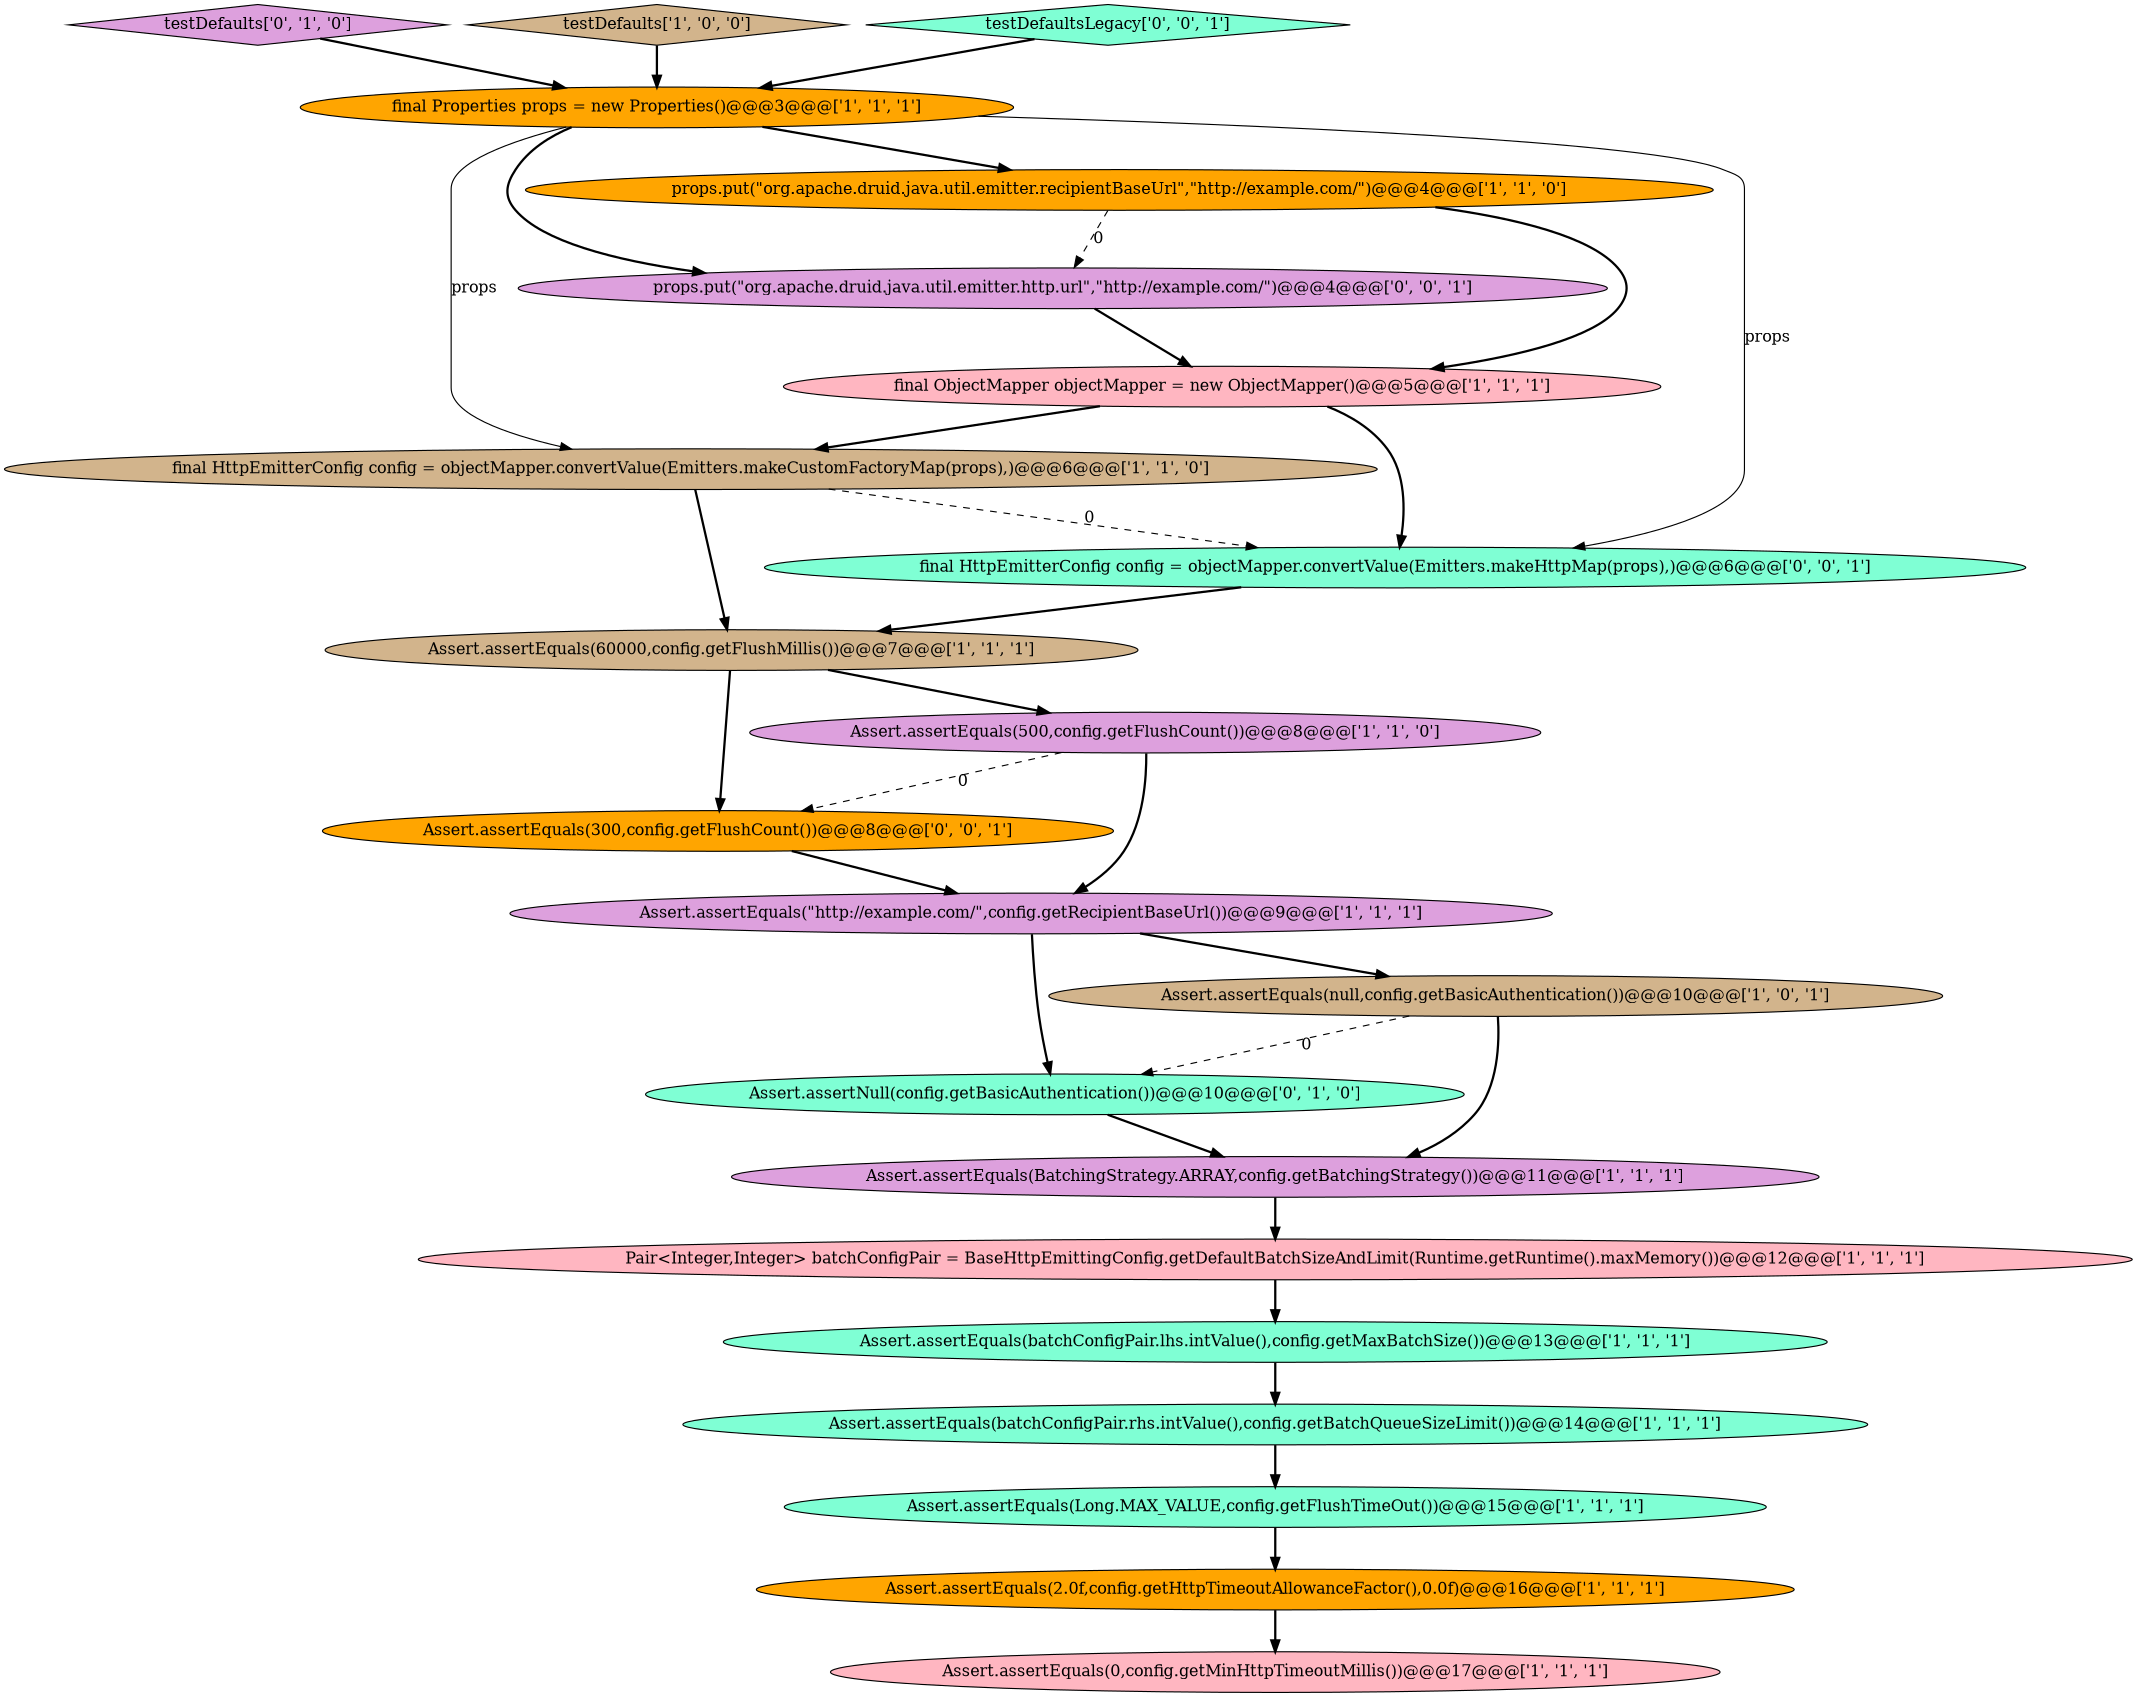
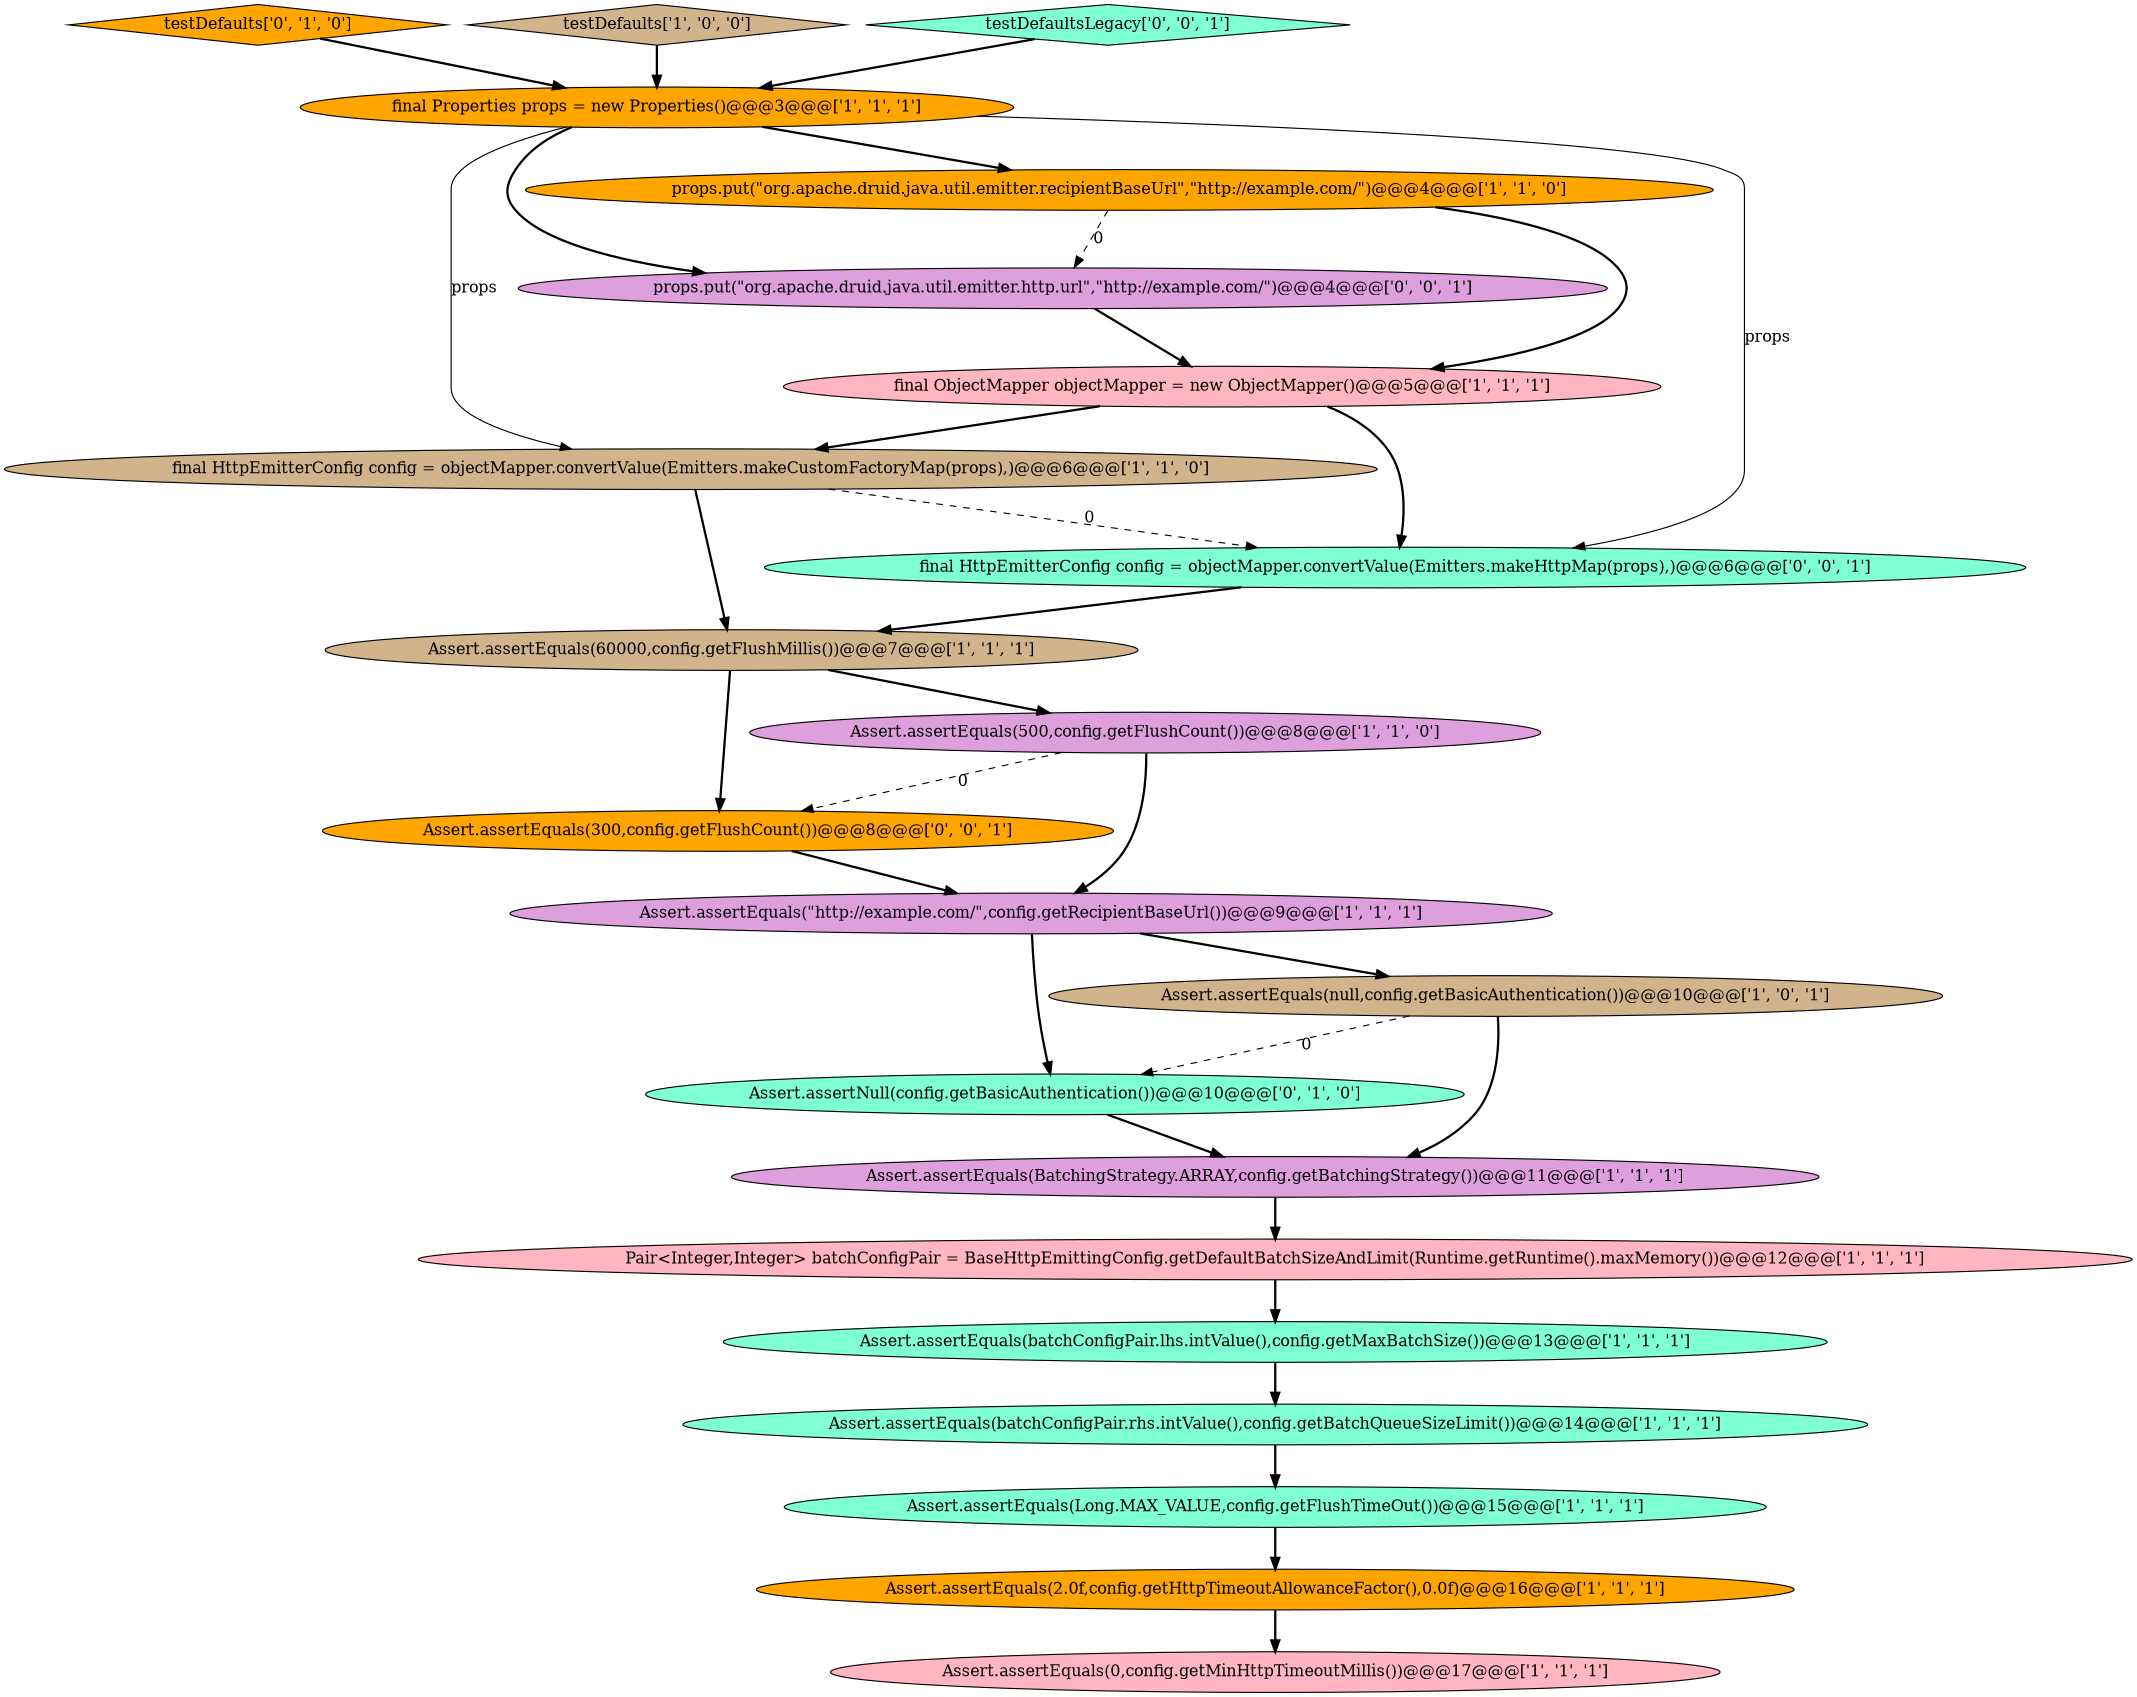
(258, 25) -> (258, 25)
